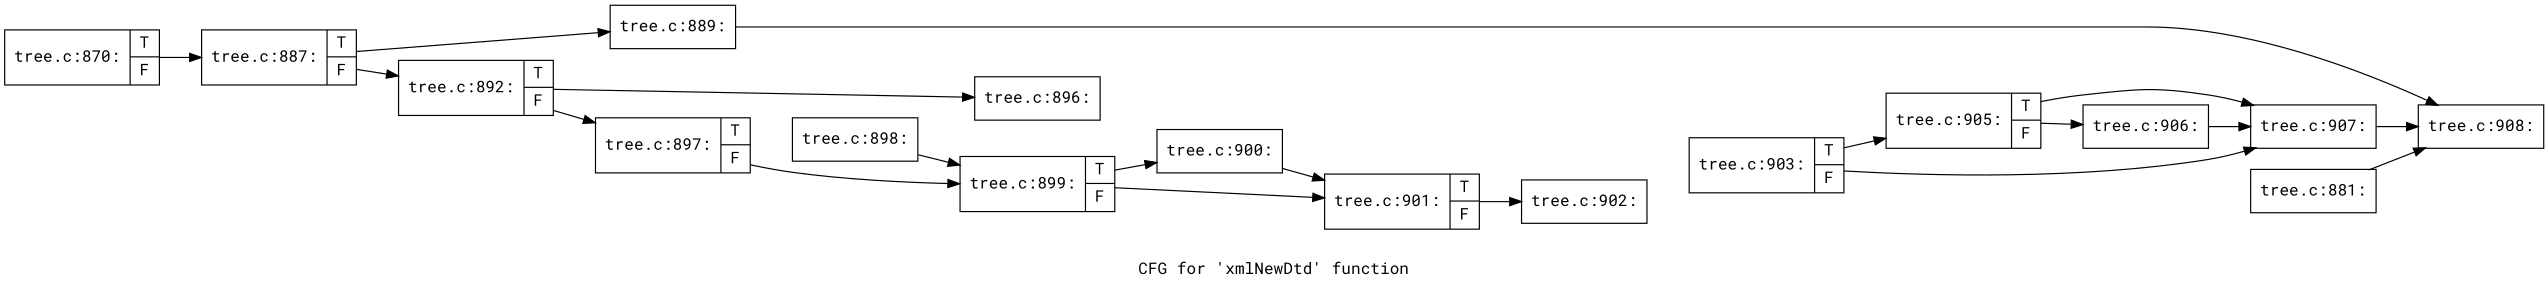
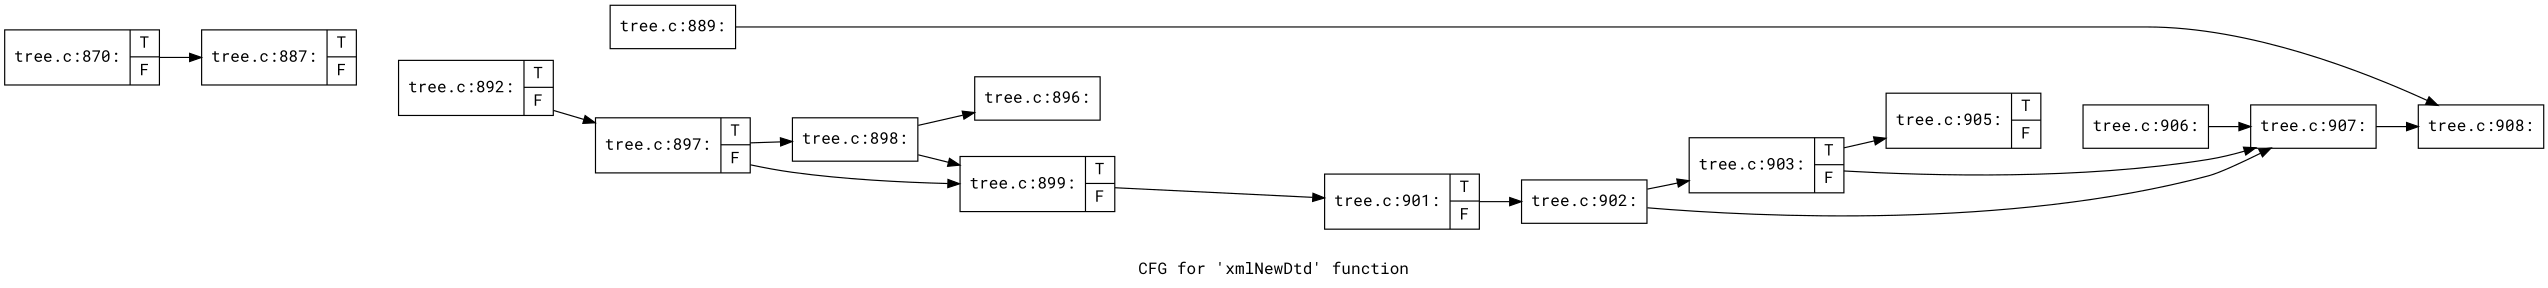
(477, 42) -> none
(372, 72) -> none
(2142, 90) -> (1958, 212)
(758, 93) -> (941, 120)
(2056, 124) -> none
none -> (765, 142)
(1220, 151) -> none
none -> (1662, 186)
(2313, 191) -> none
